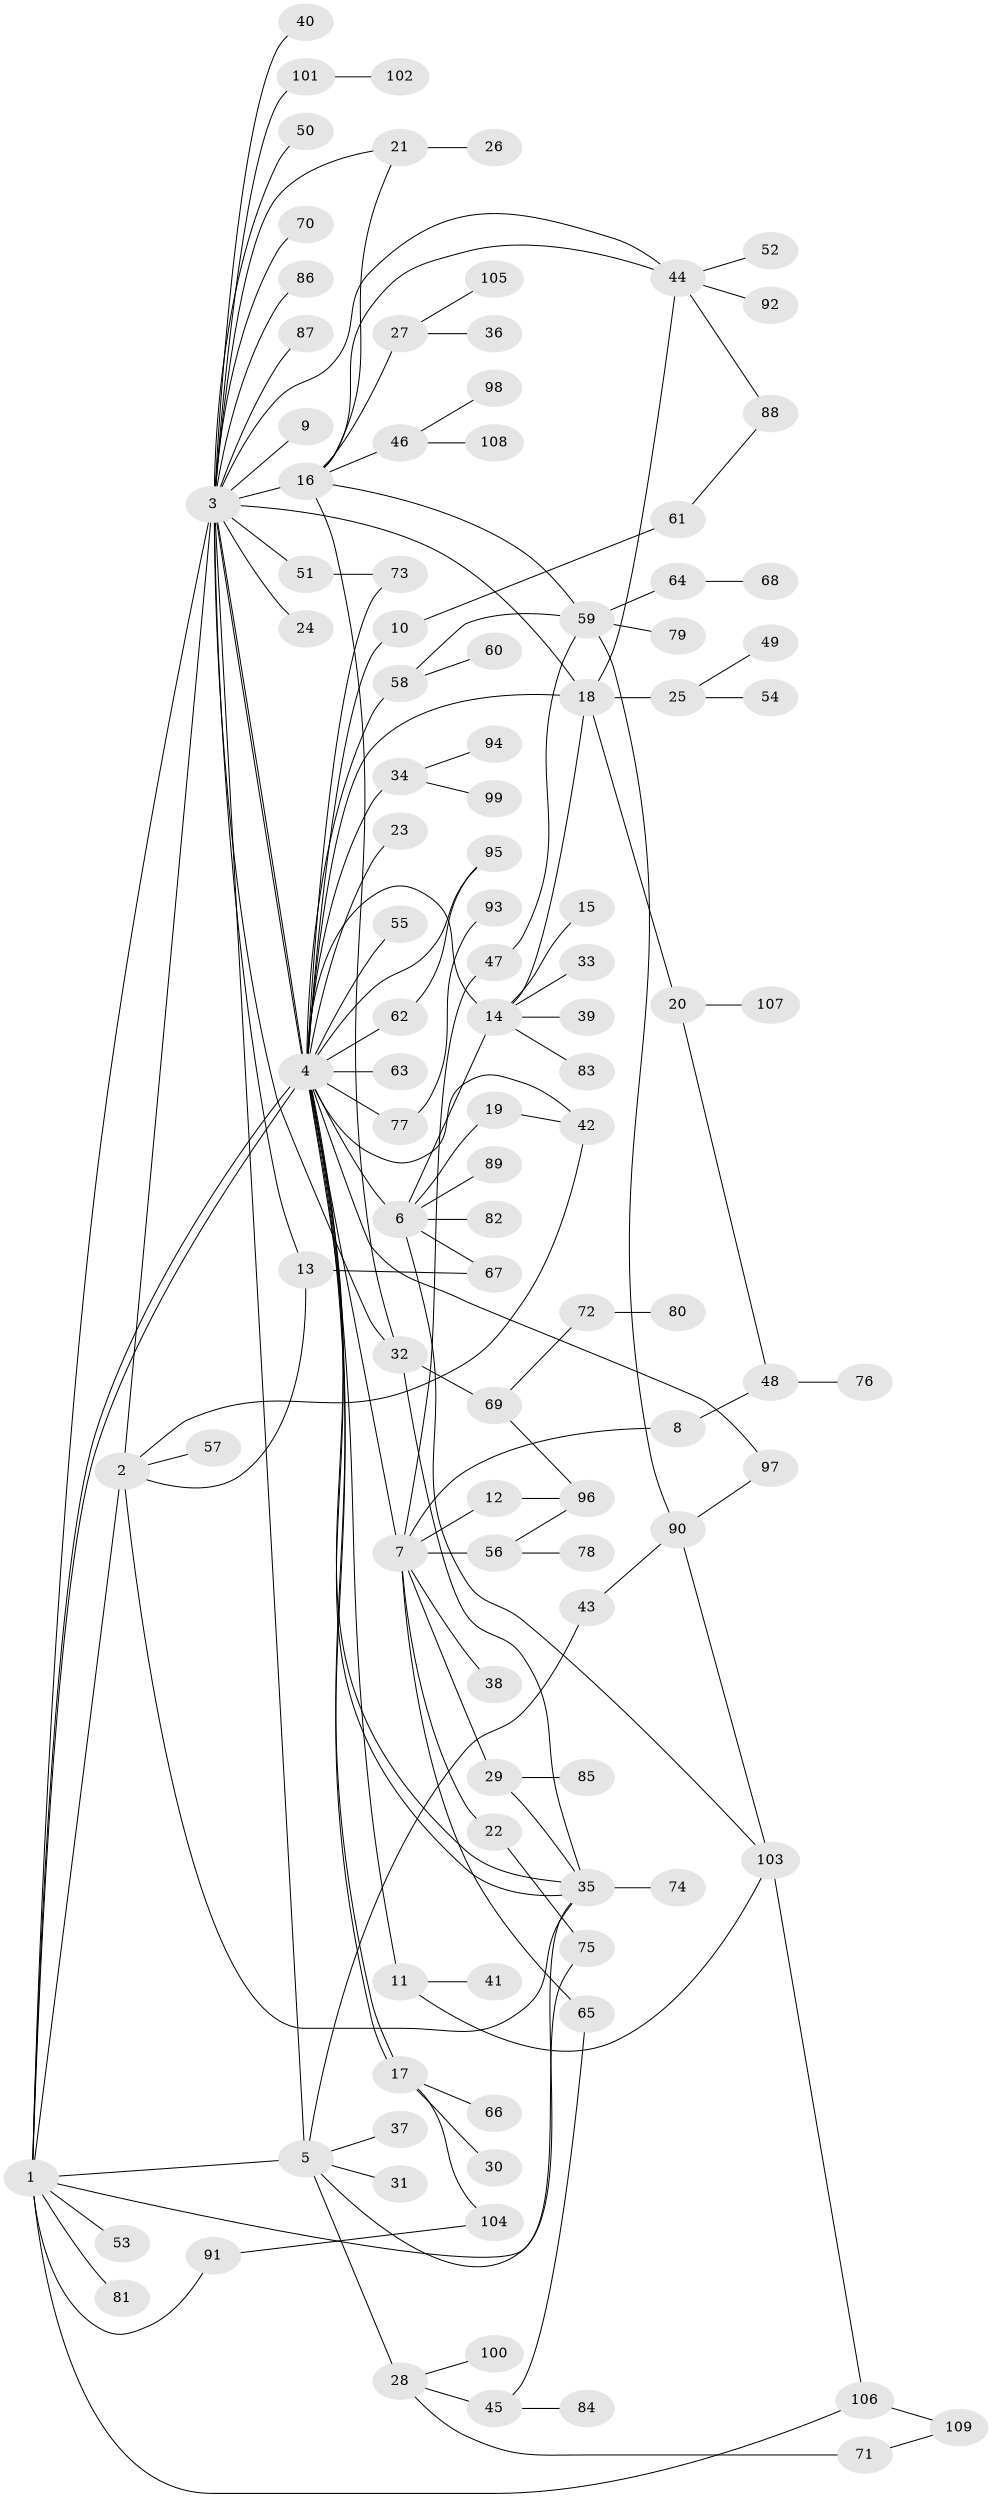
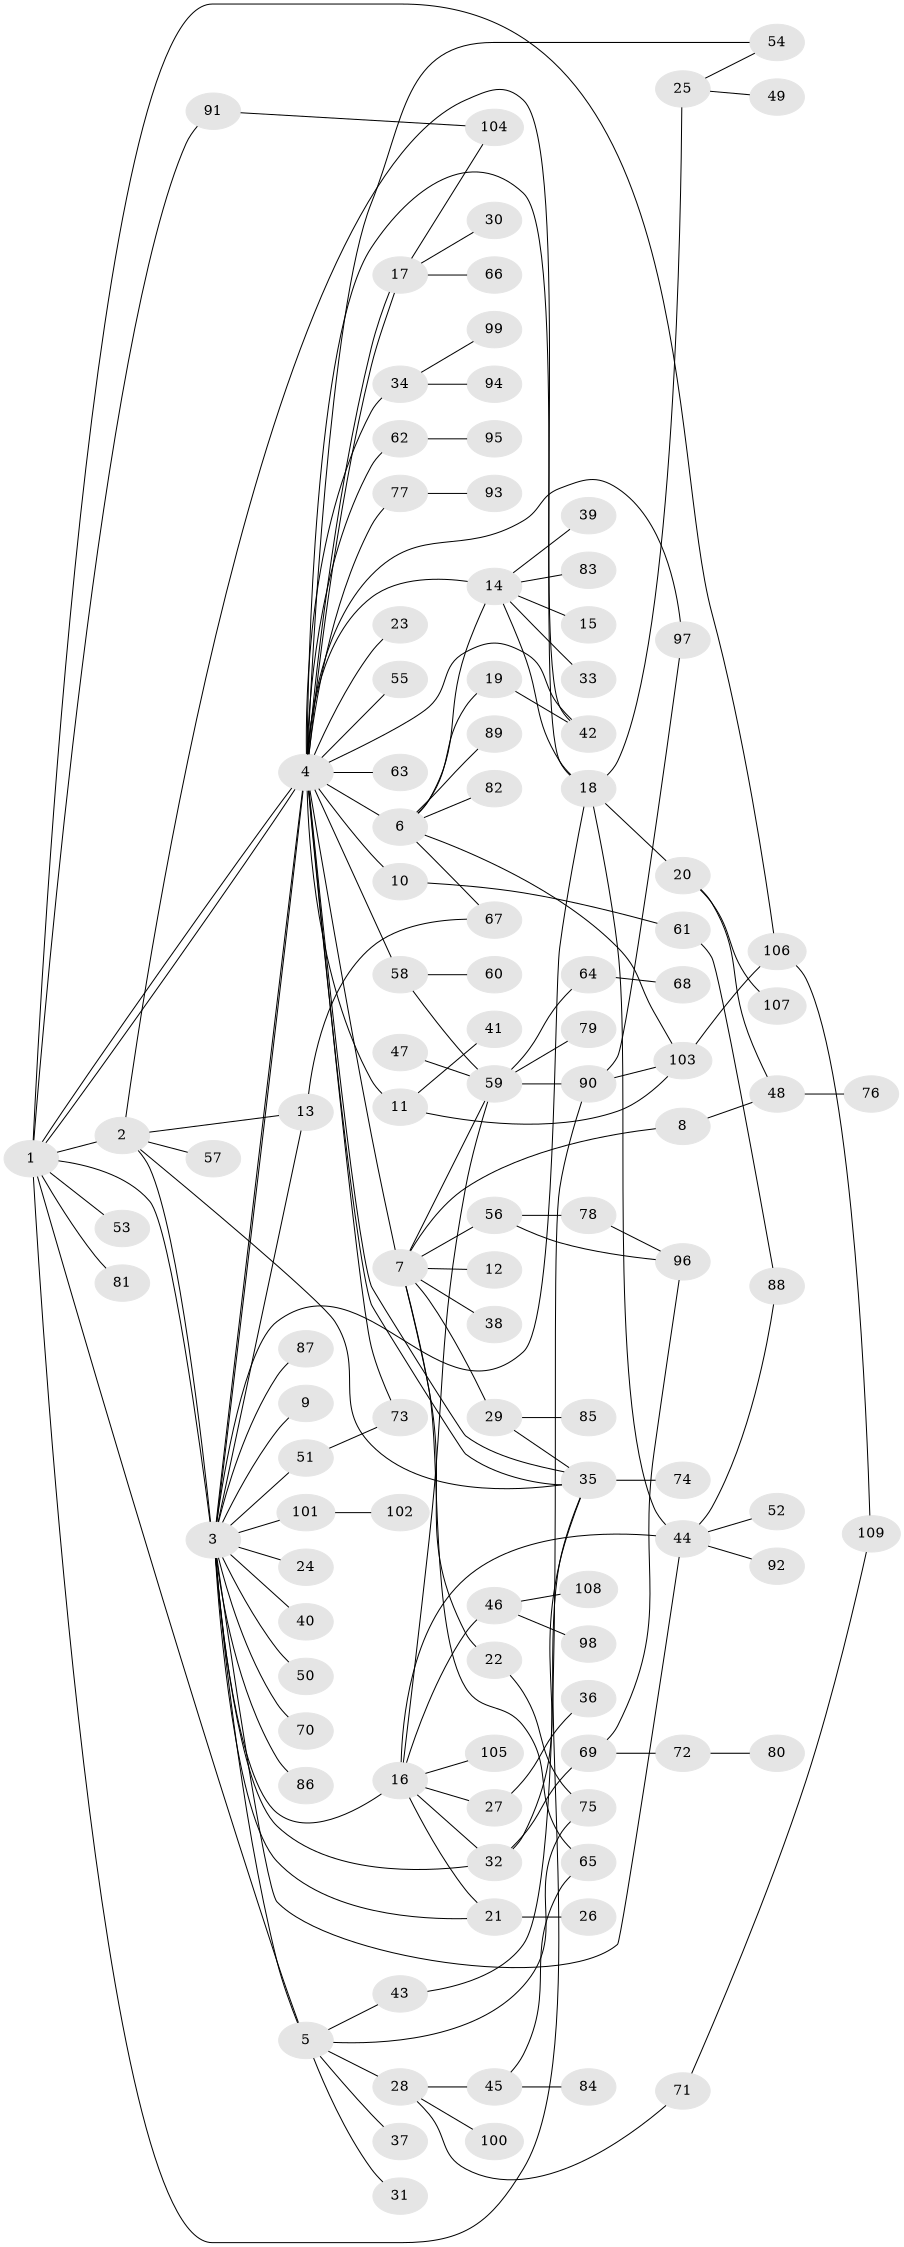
(447, 307) -> (447, 1767)
(407, 969) -> (360, 241)
(435, 1253) -> (447, 1176)
(541, 1498) -> (636, 1239)
